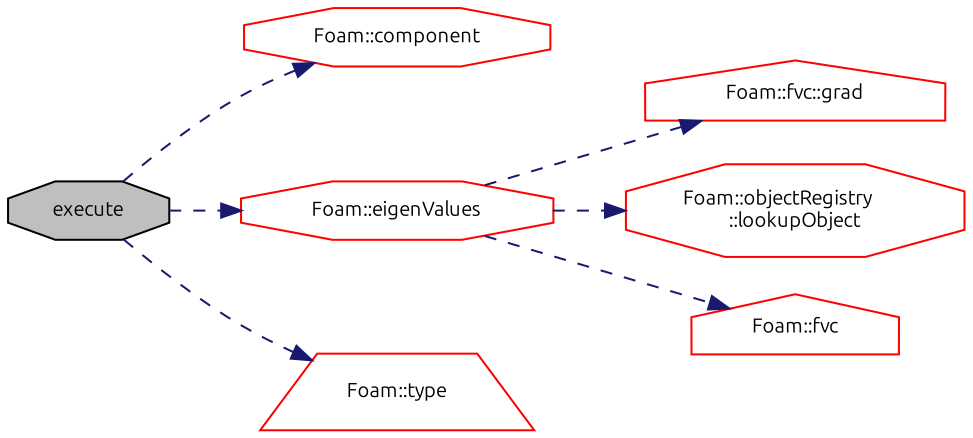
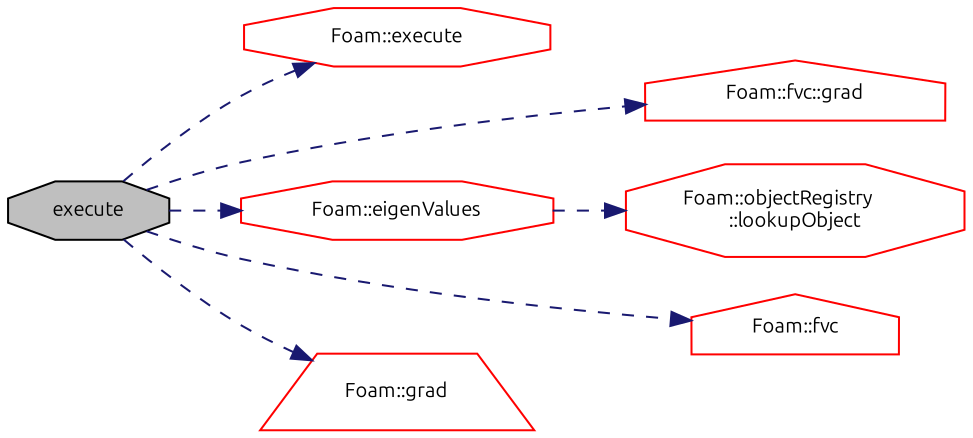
(397, 37) -> (397, 37)
(583, 156) -> (384, 136)
(597, 269) -> (406, 289)
(397, 392) -> (397, 392)
